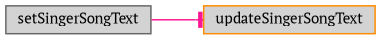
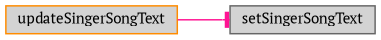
(174, 20) -> (200, 20)
